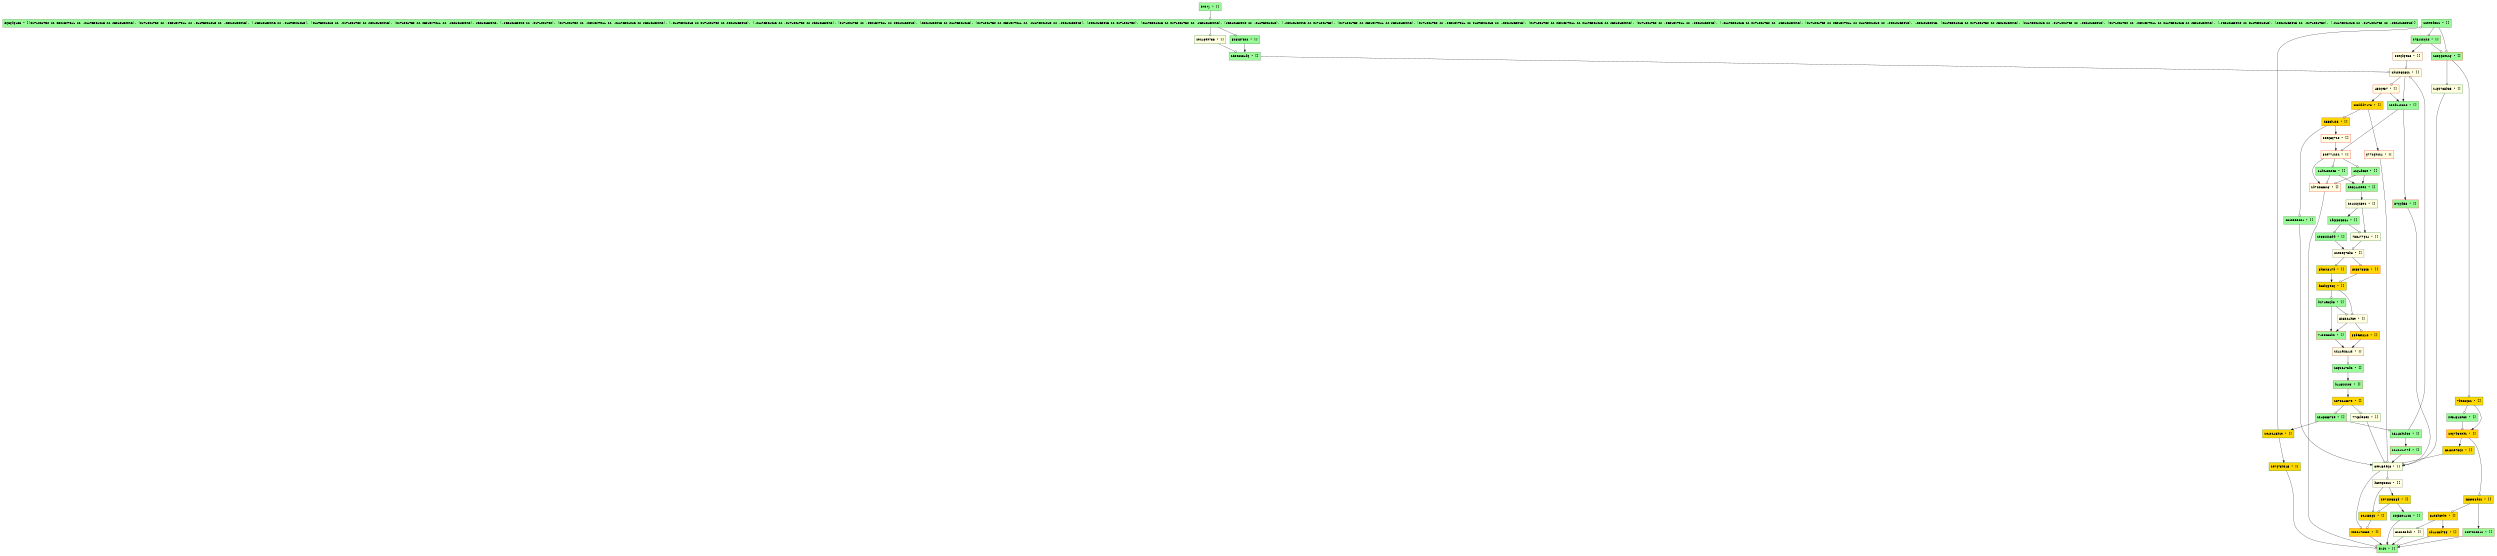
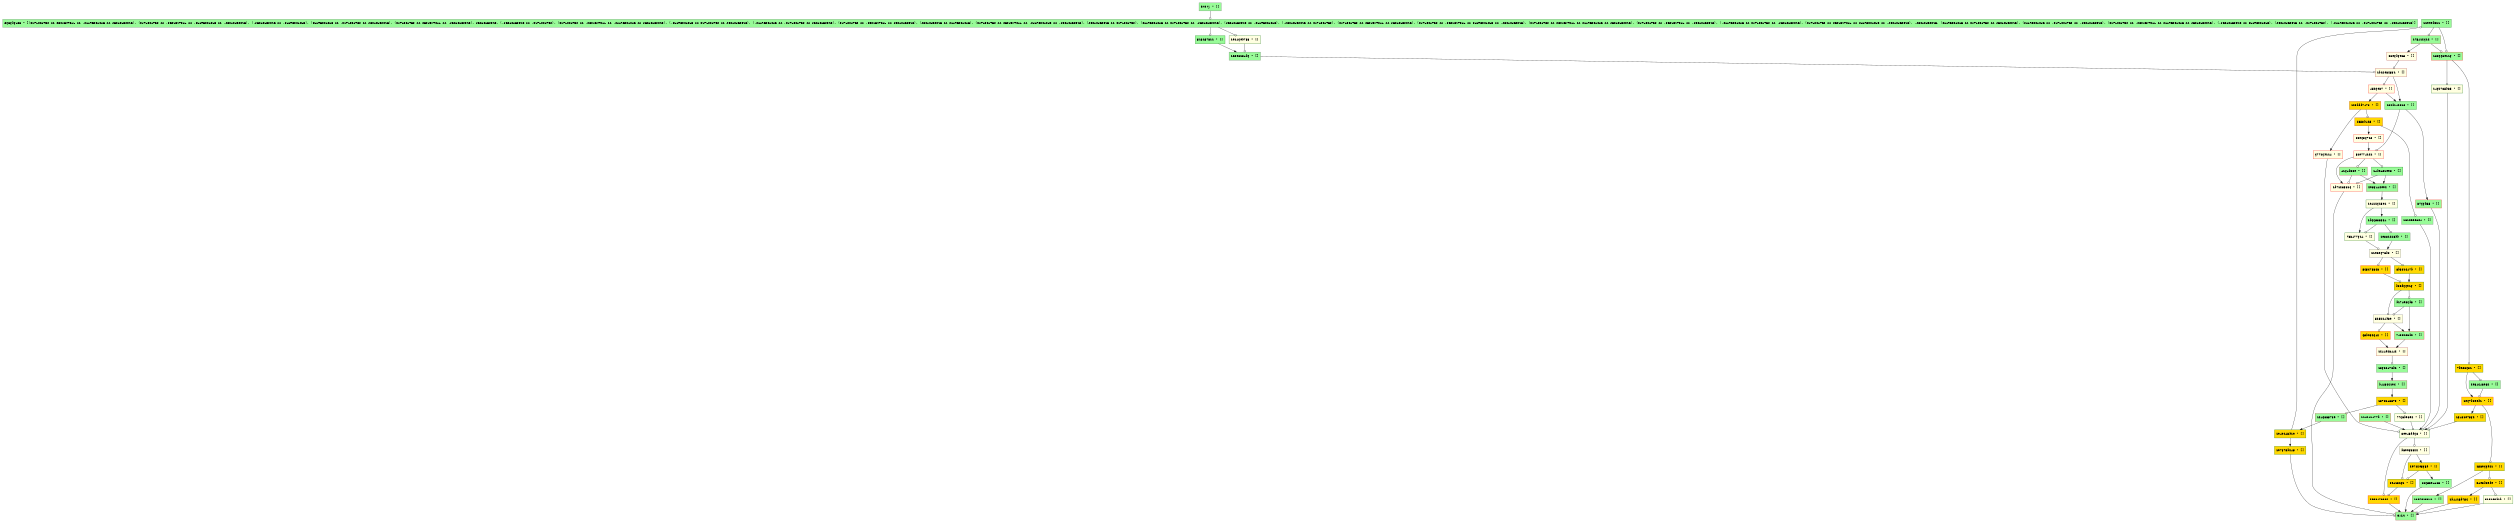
(2406, 434) -> none
